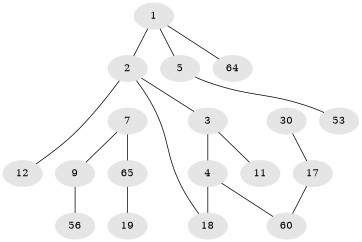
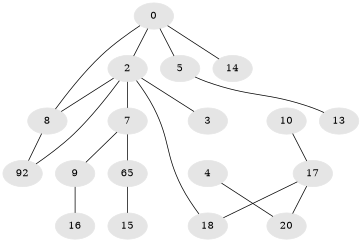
(154, 16) -> (154, 16)
(233, 69) -> (233, 69)
none -> (128, 95)
none -> (47, 121)
(287, 121) -> (287, 121)
(339, 121) -> (339, 121)
(208, 147) -> none
(23, 174) -> (23, 174)
(260, 174) -> none
(208, 200) -> (260, 200)
(75, 226) -> (75, 226)
(128, 226) -> (128, 226)
(287, 226) -> (287, 226)
